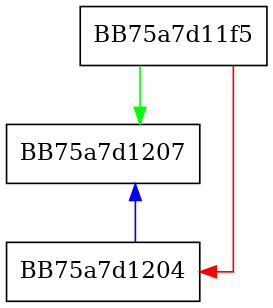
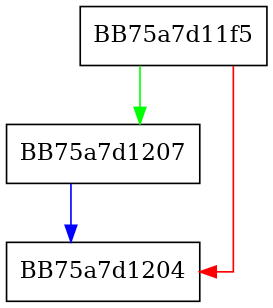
(135, 221) -> (71, 204)
